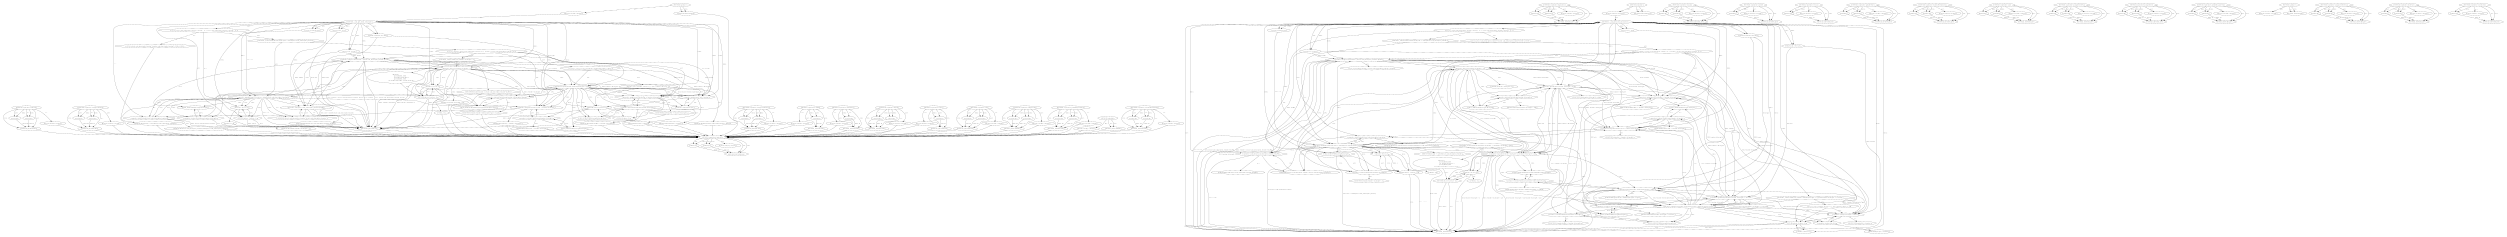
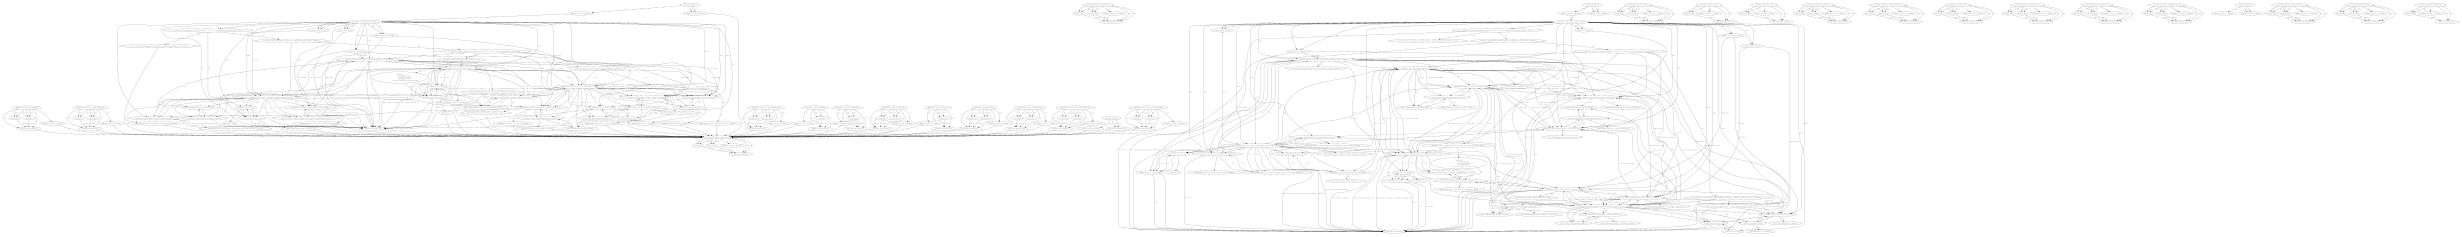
(1572, 92) -> (1515, 84)
